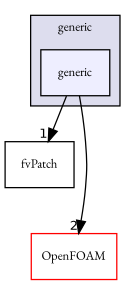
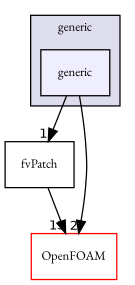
none -> (55, 205)
